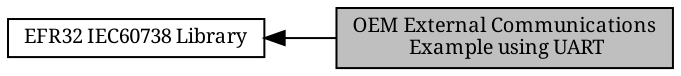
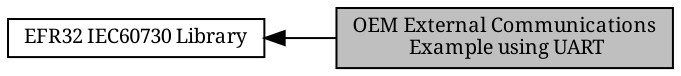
(136, 38) -> (136, 38)
